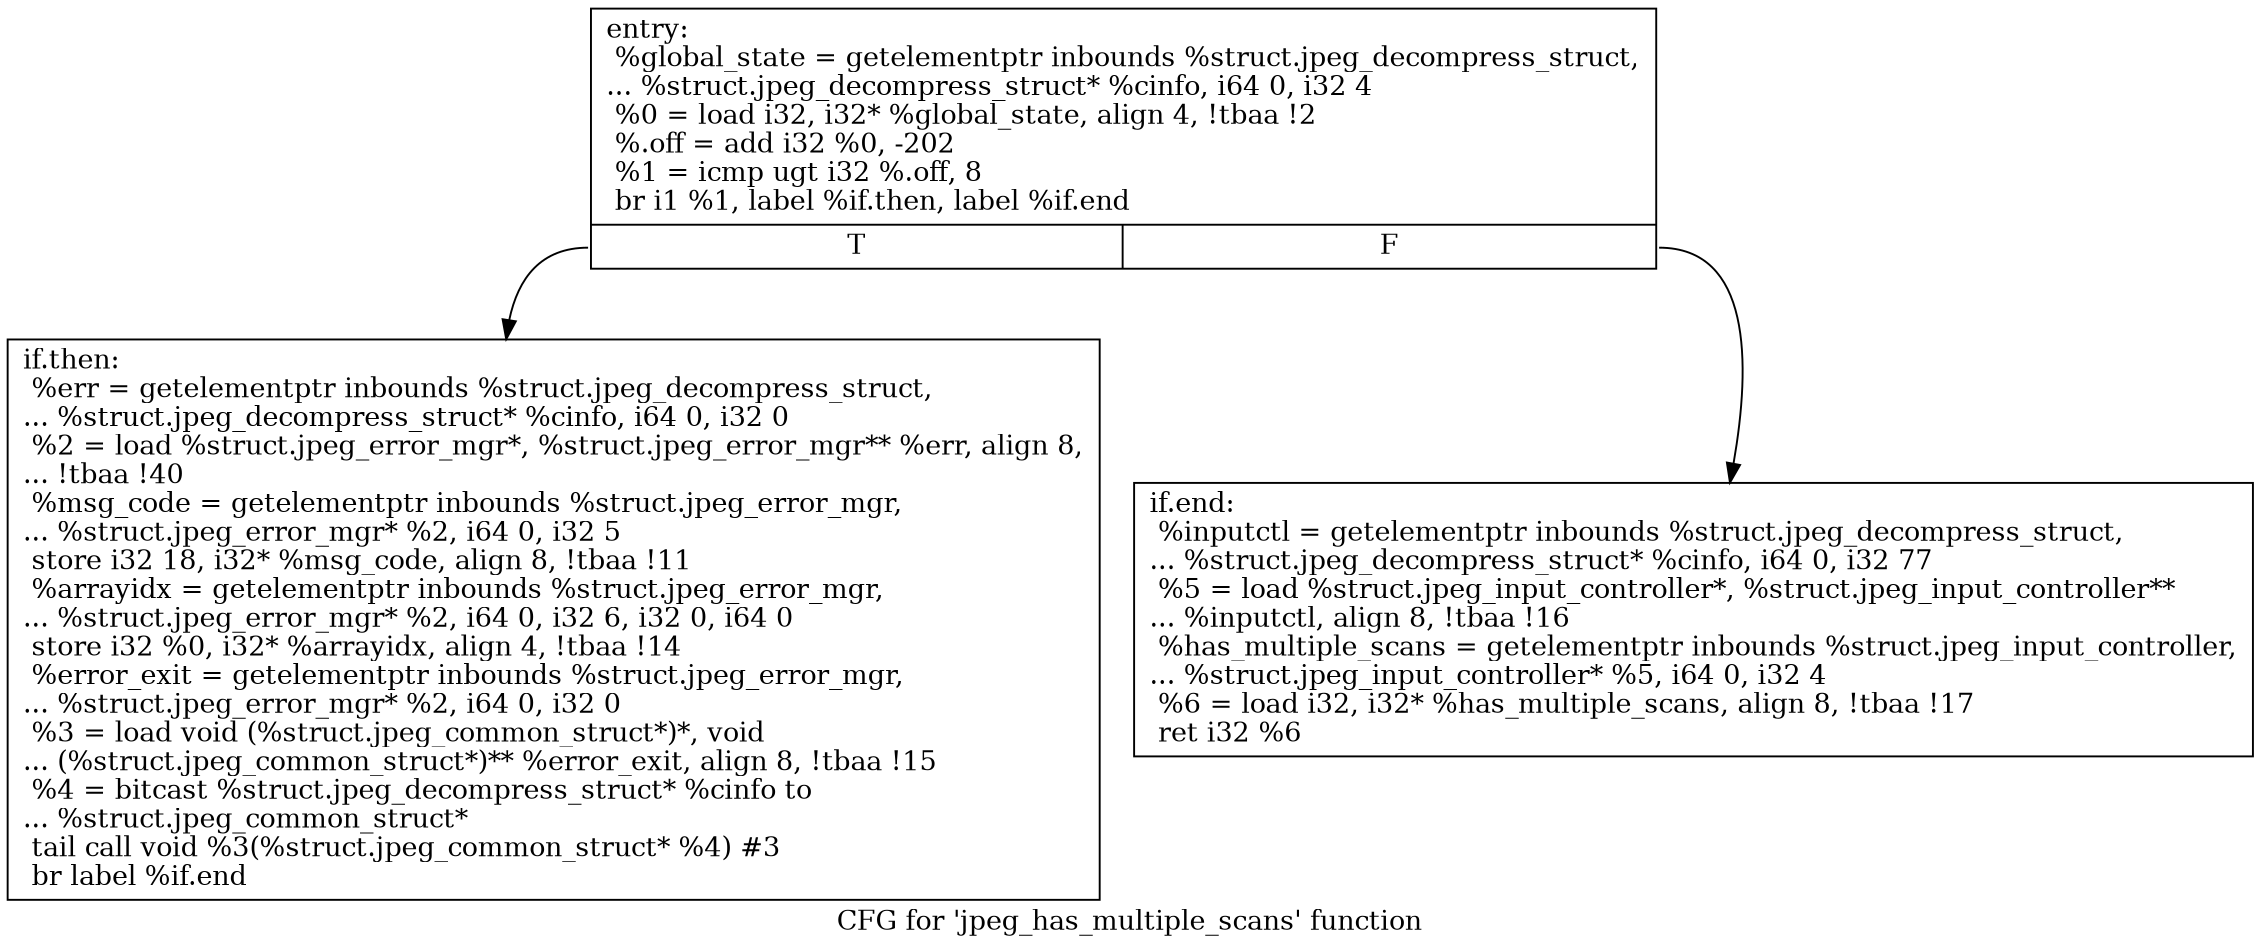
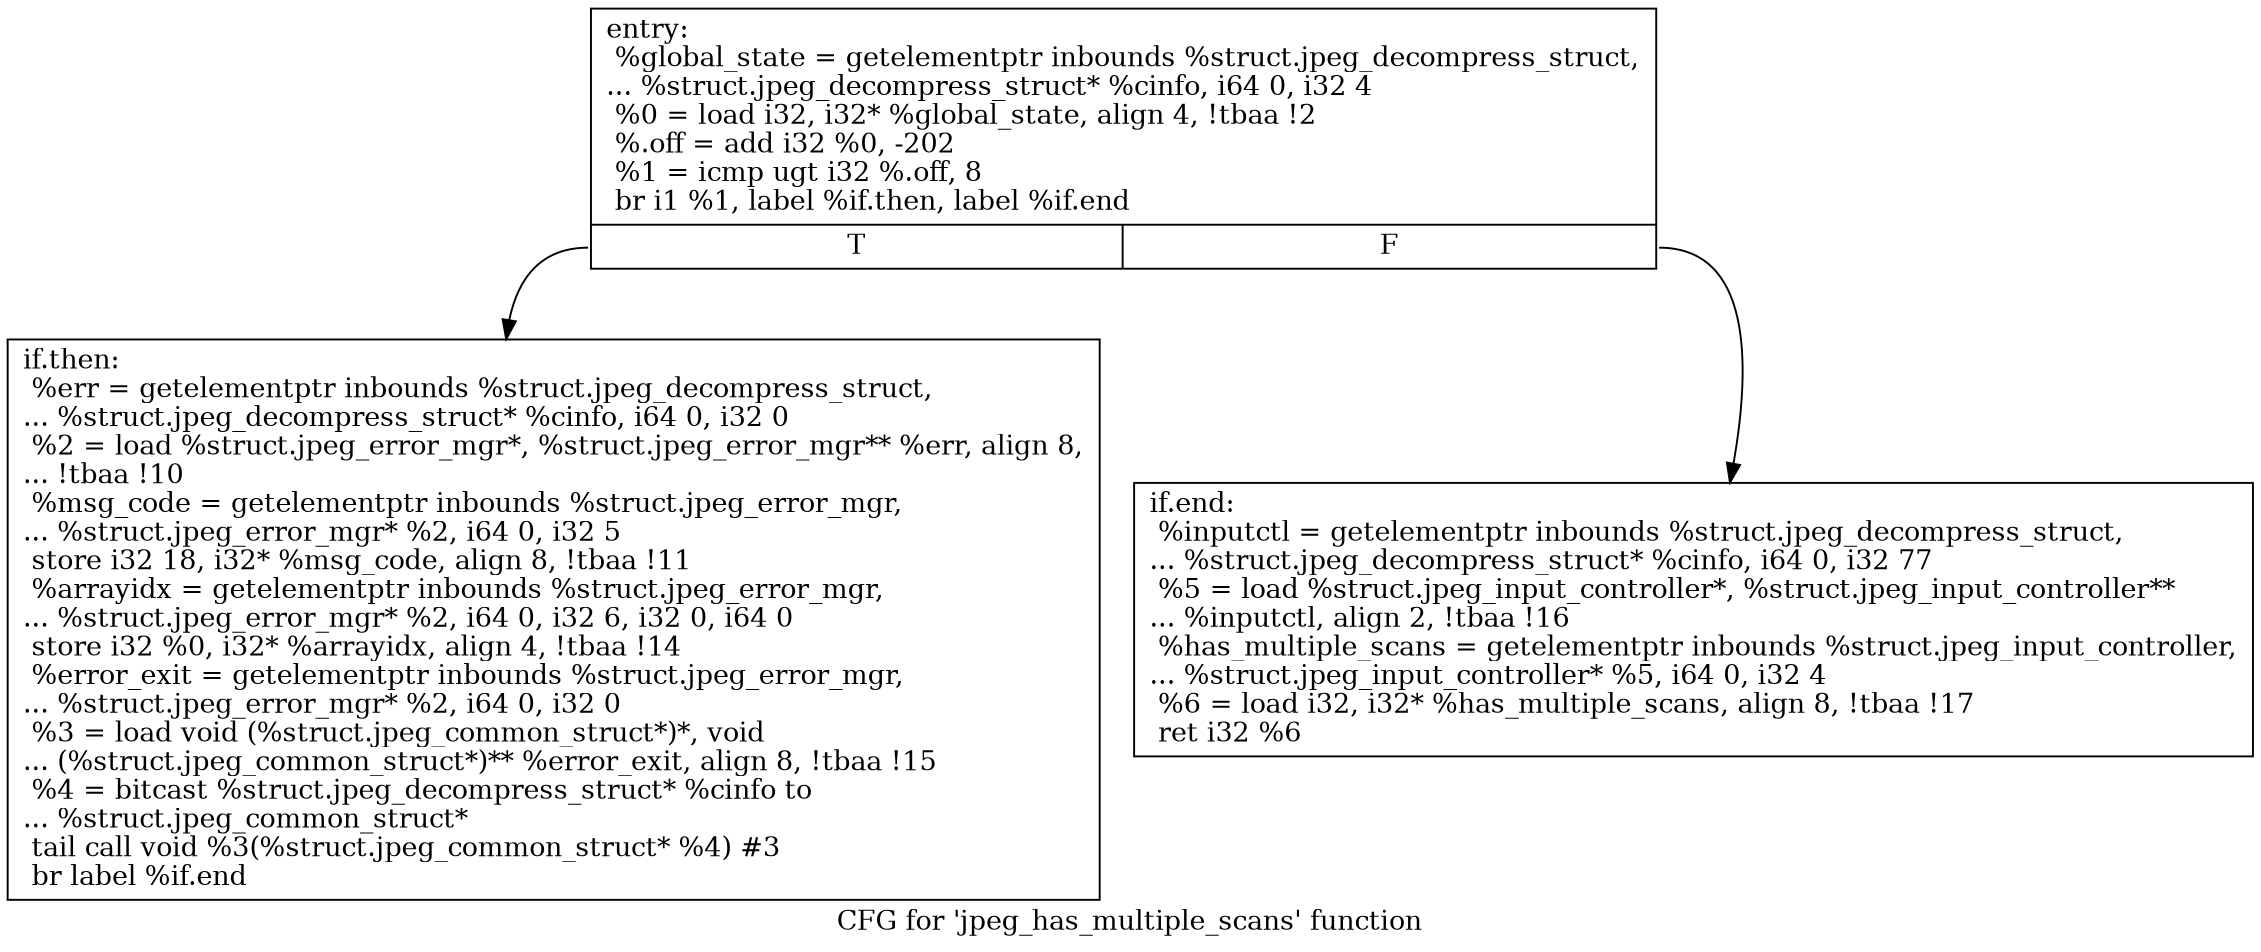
(104, 475) -> (104, 475)
(1360, 619) -> (1360, 619)
